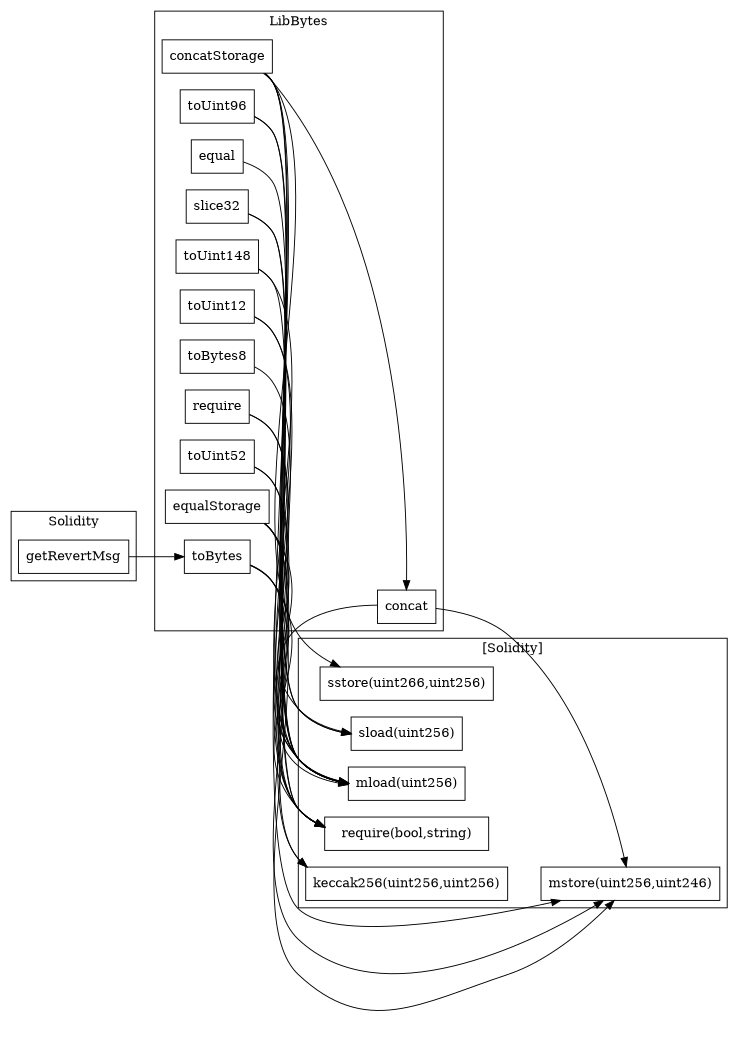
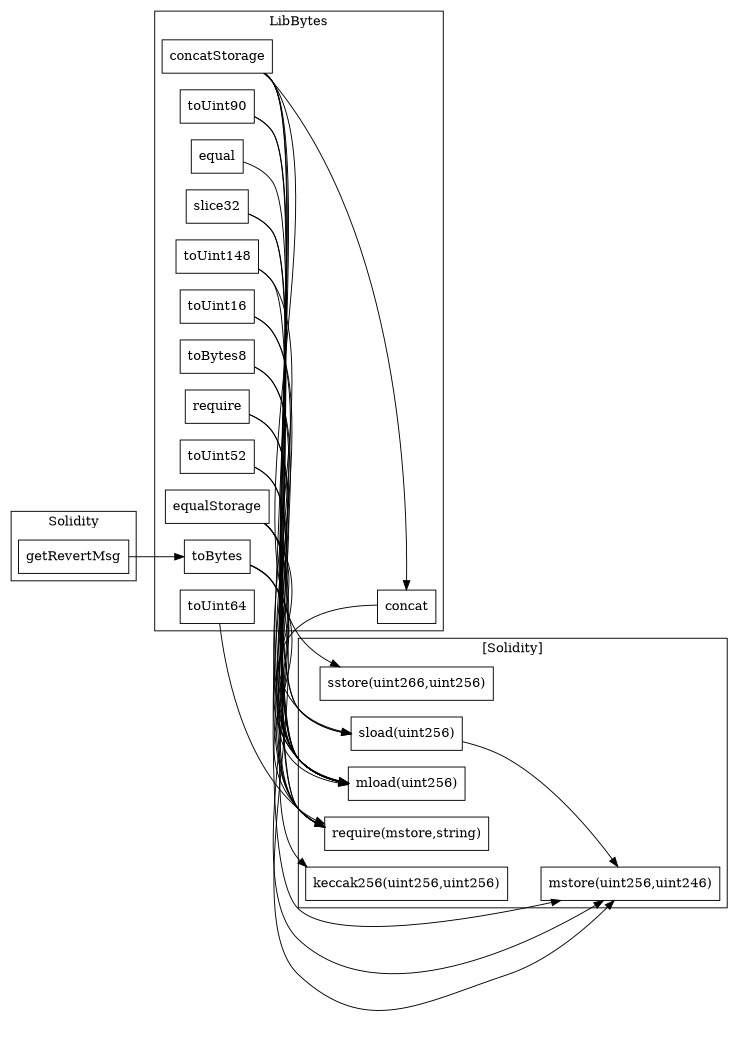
(217, 107) -> (217, 107)
(217, 307) -> (217, 307)
none -> (282, 583)
none -> (217, 607)
(284, 660) -> (283, 633)
(564, 703) -> (547, 787)
(407, 834) -> (407, 834)
